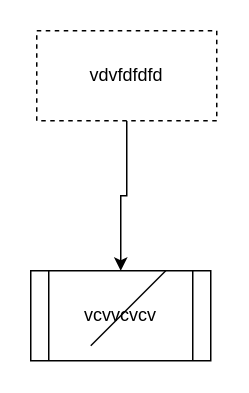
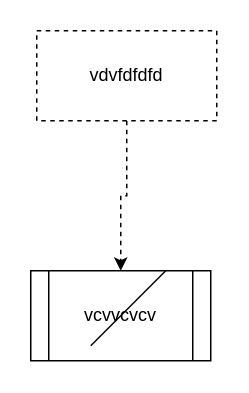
(127, 194) -> (127, 194)
